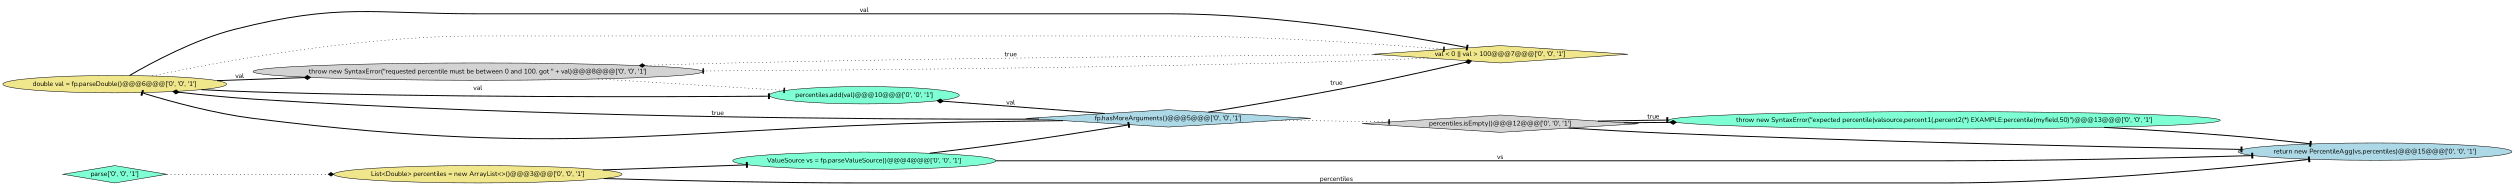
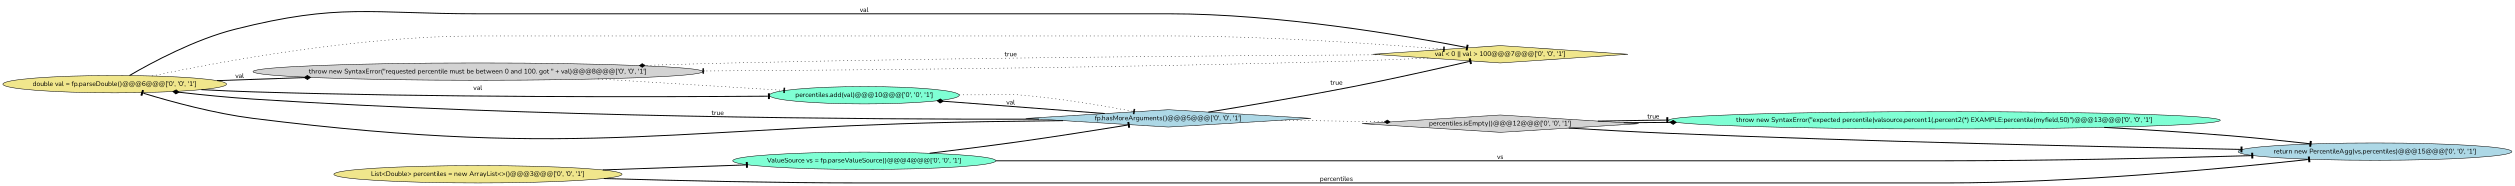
(1339, 89) -> (1339, 89)
none -> (1046, 98)
(1333, 121) -> (1333, 121)
(115, 174) -> none
